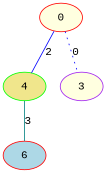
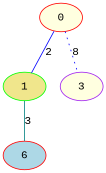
(76, 52) -> (76, 52)
(25, 86) -> (25, 86)
